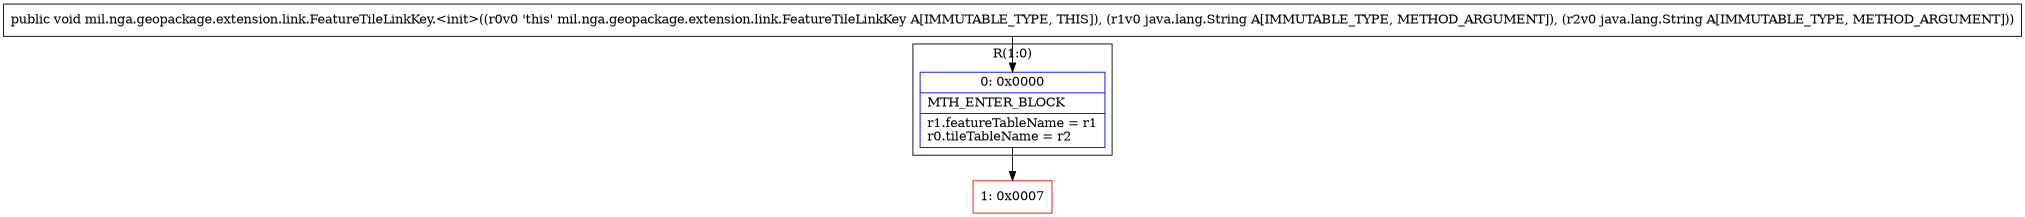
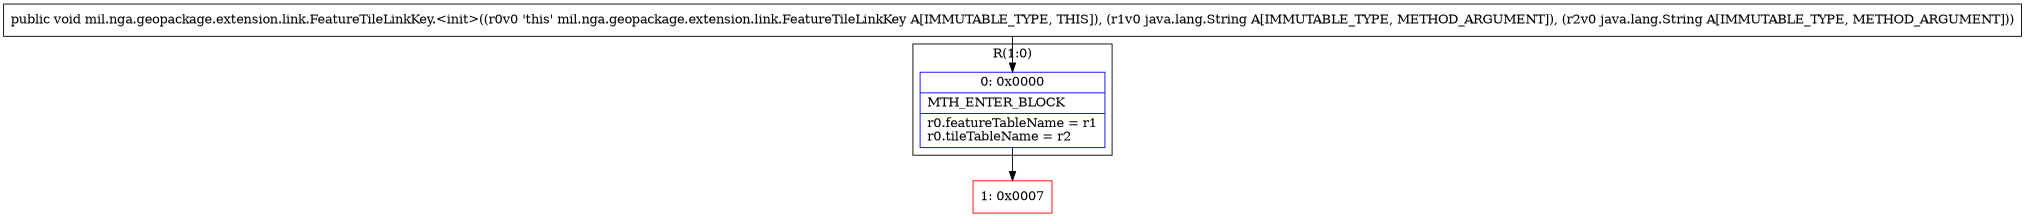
(1013, 123) -> (1013, 123)
